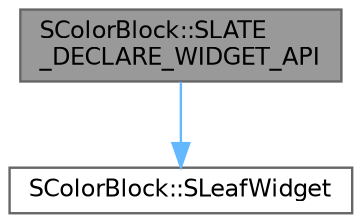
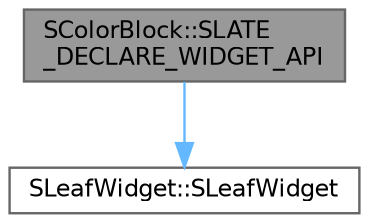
(181, 190) -> (184, 190)
